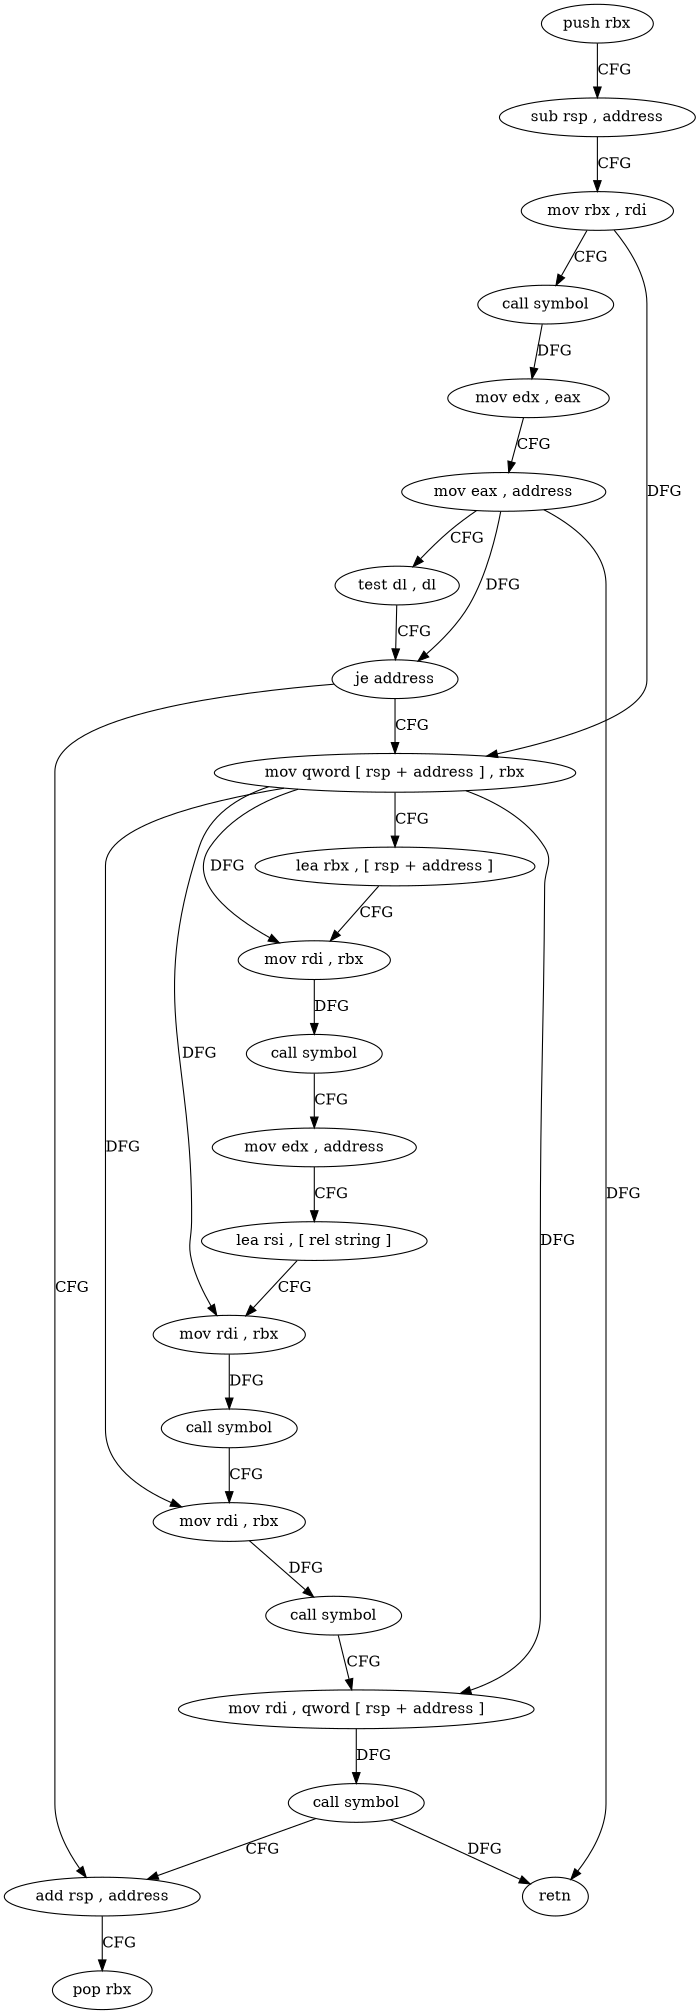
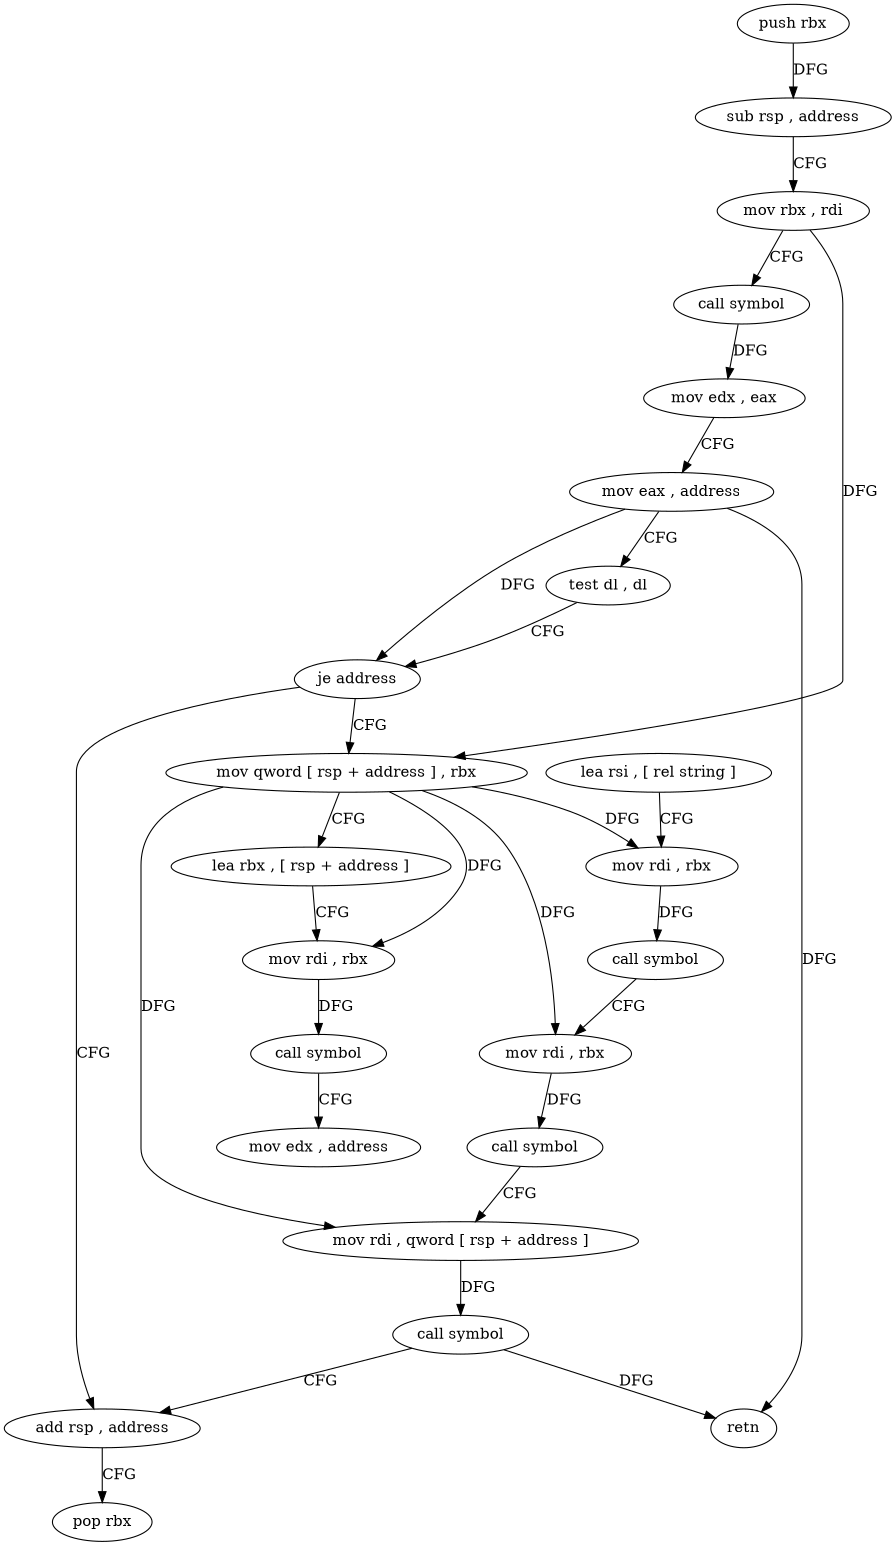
(615, 71) -> (811, 71)
(314, 1189) -> none
